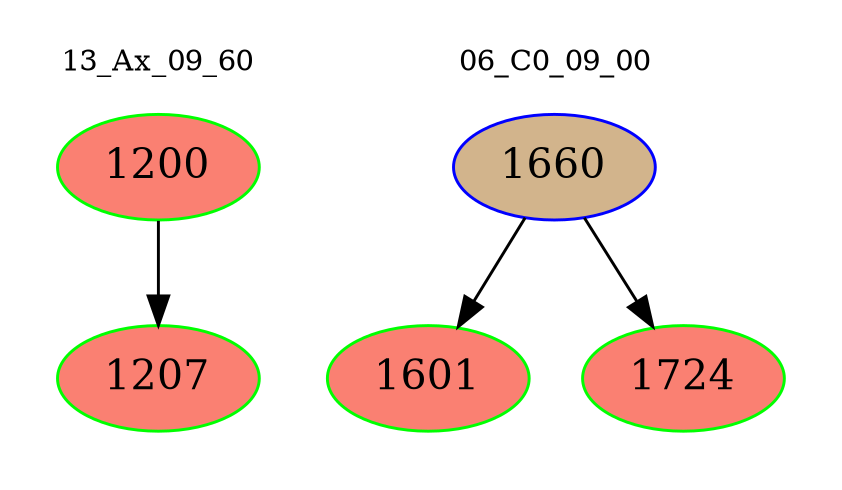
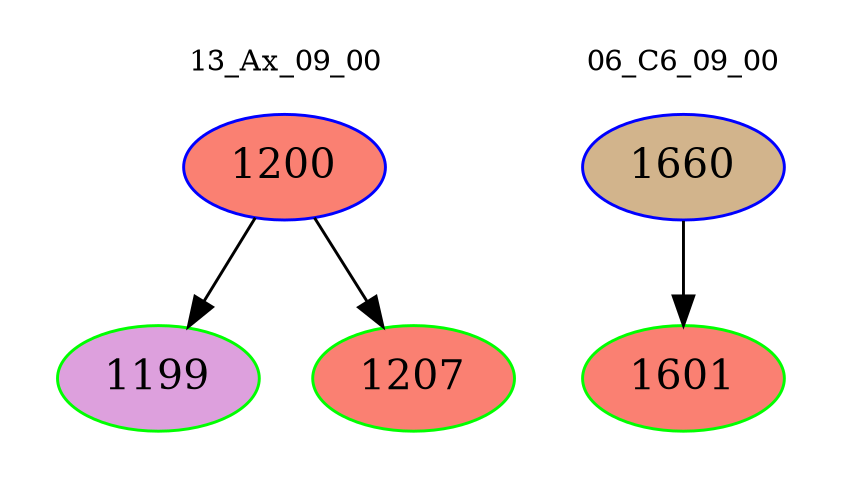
(158, 63) -> (286, 63)
(556, 63) -> (683, 63)
(158, 167) -> (285, 167)
none -> (158, 378)
(683, 378) -> none
